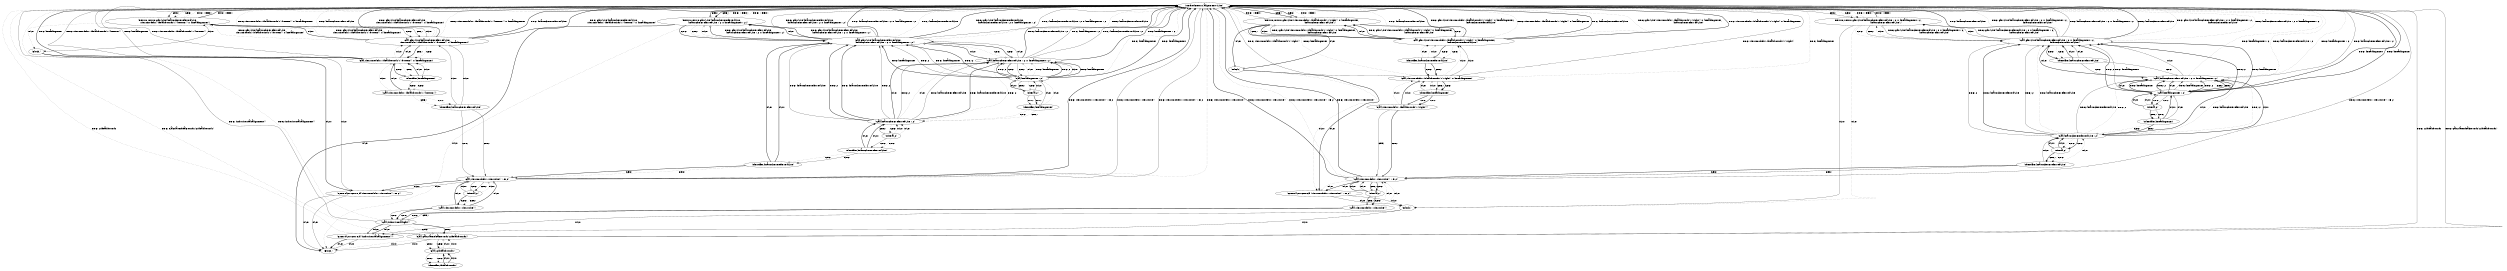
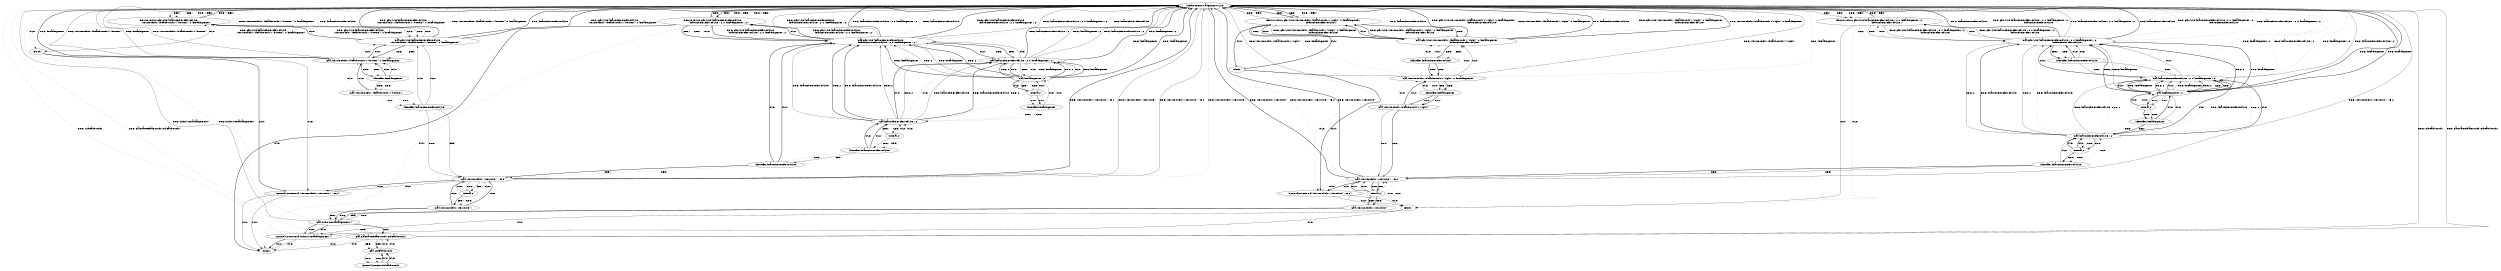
(396, 222) -> (334, 222)
(442, 265) -> (381, 265)
